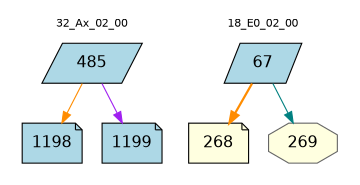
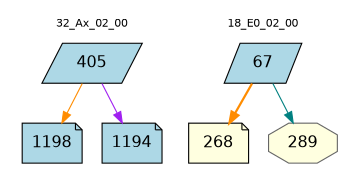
(92, 63) -> (92, 63)
(132, 143) -> (132, 143)
(303, 143) -> (303, 143)
